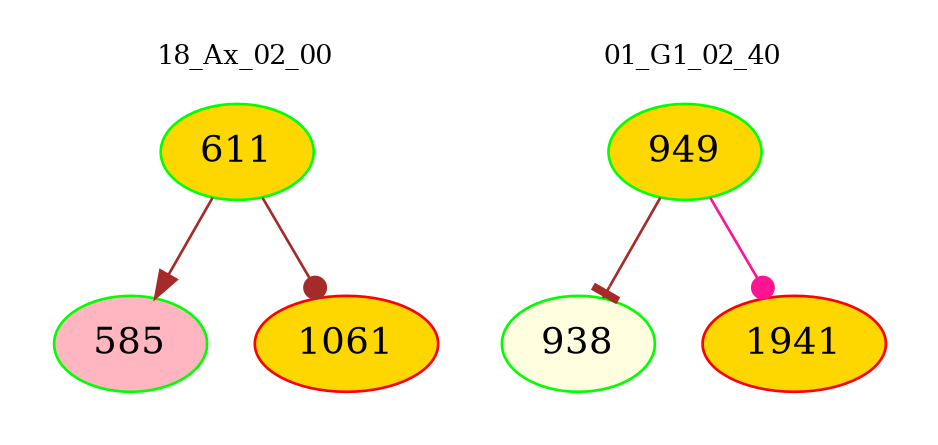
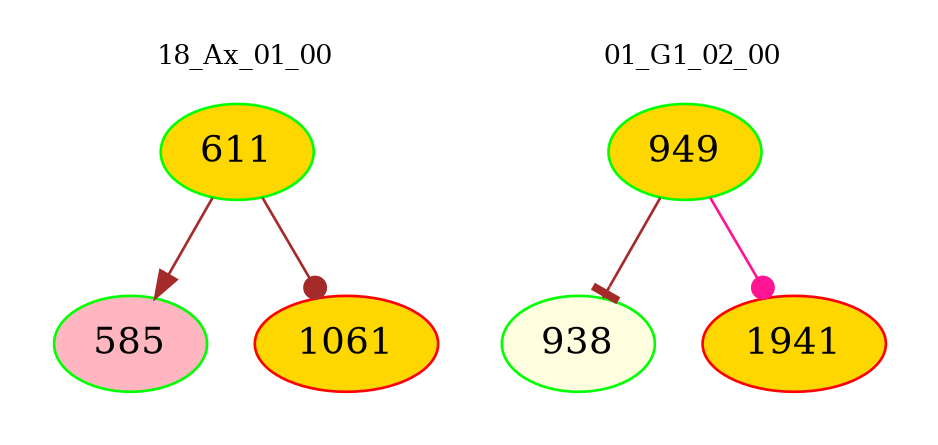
(245, 57) -> (245, 57)
(693, 57) -> (693, 57)
